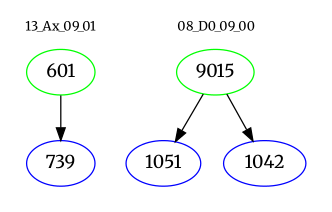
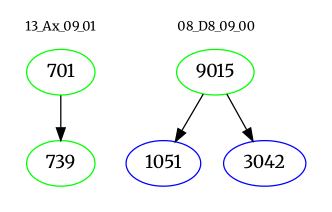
(217, 27) -> (217, 27)
(61, 72) -> (61, 72)
(61, 163) -> (61, 163)
(265, 163) -> (265, 163)
